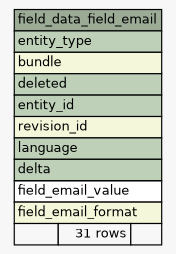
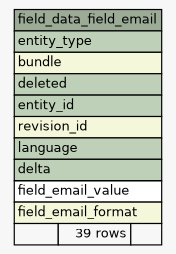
(101, 234) -> (101, 234)
